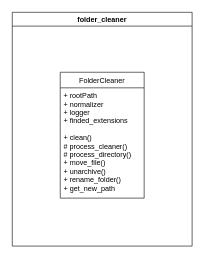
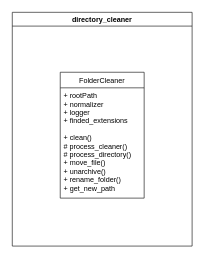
(102, 20) -> (102, 20)
